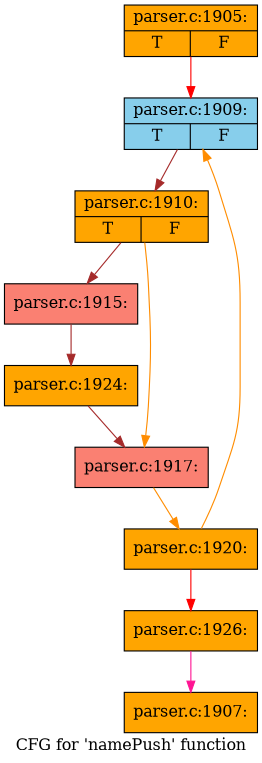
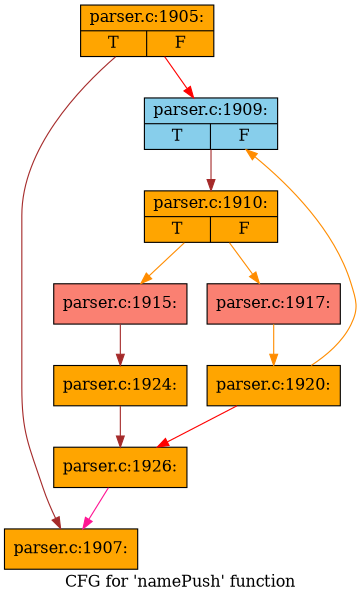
(108, 259) -> (167, 259)
none -> (22, 275)
(103, 422) -> (120, 421)
